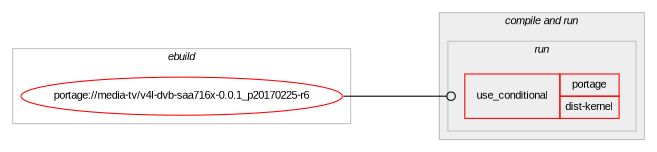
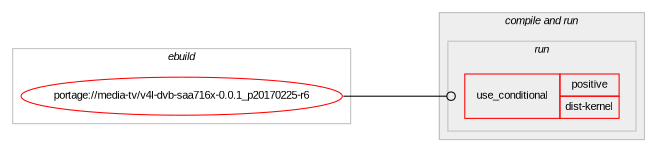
(590, 85) -> (590, 85)
